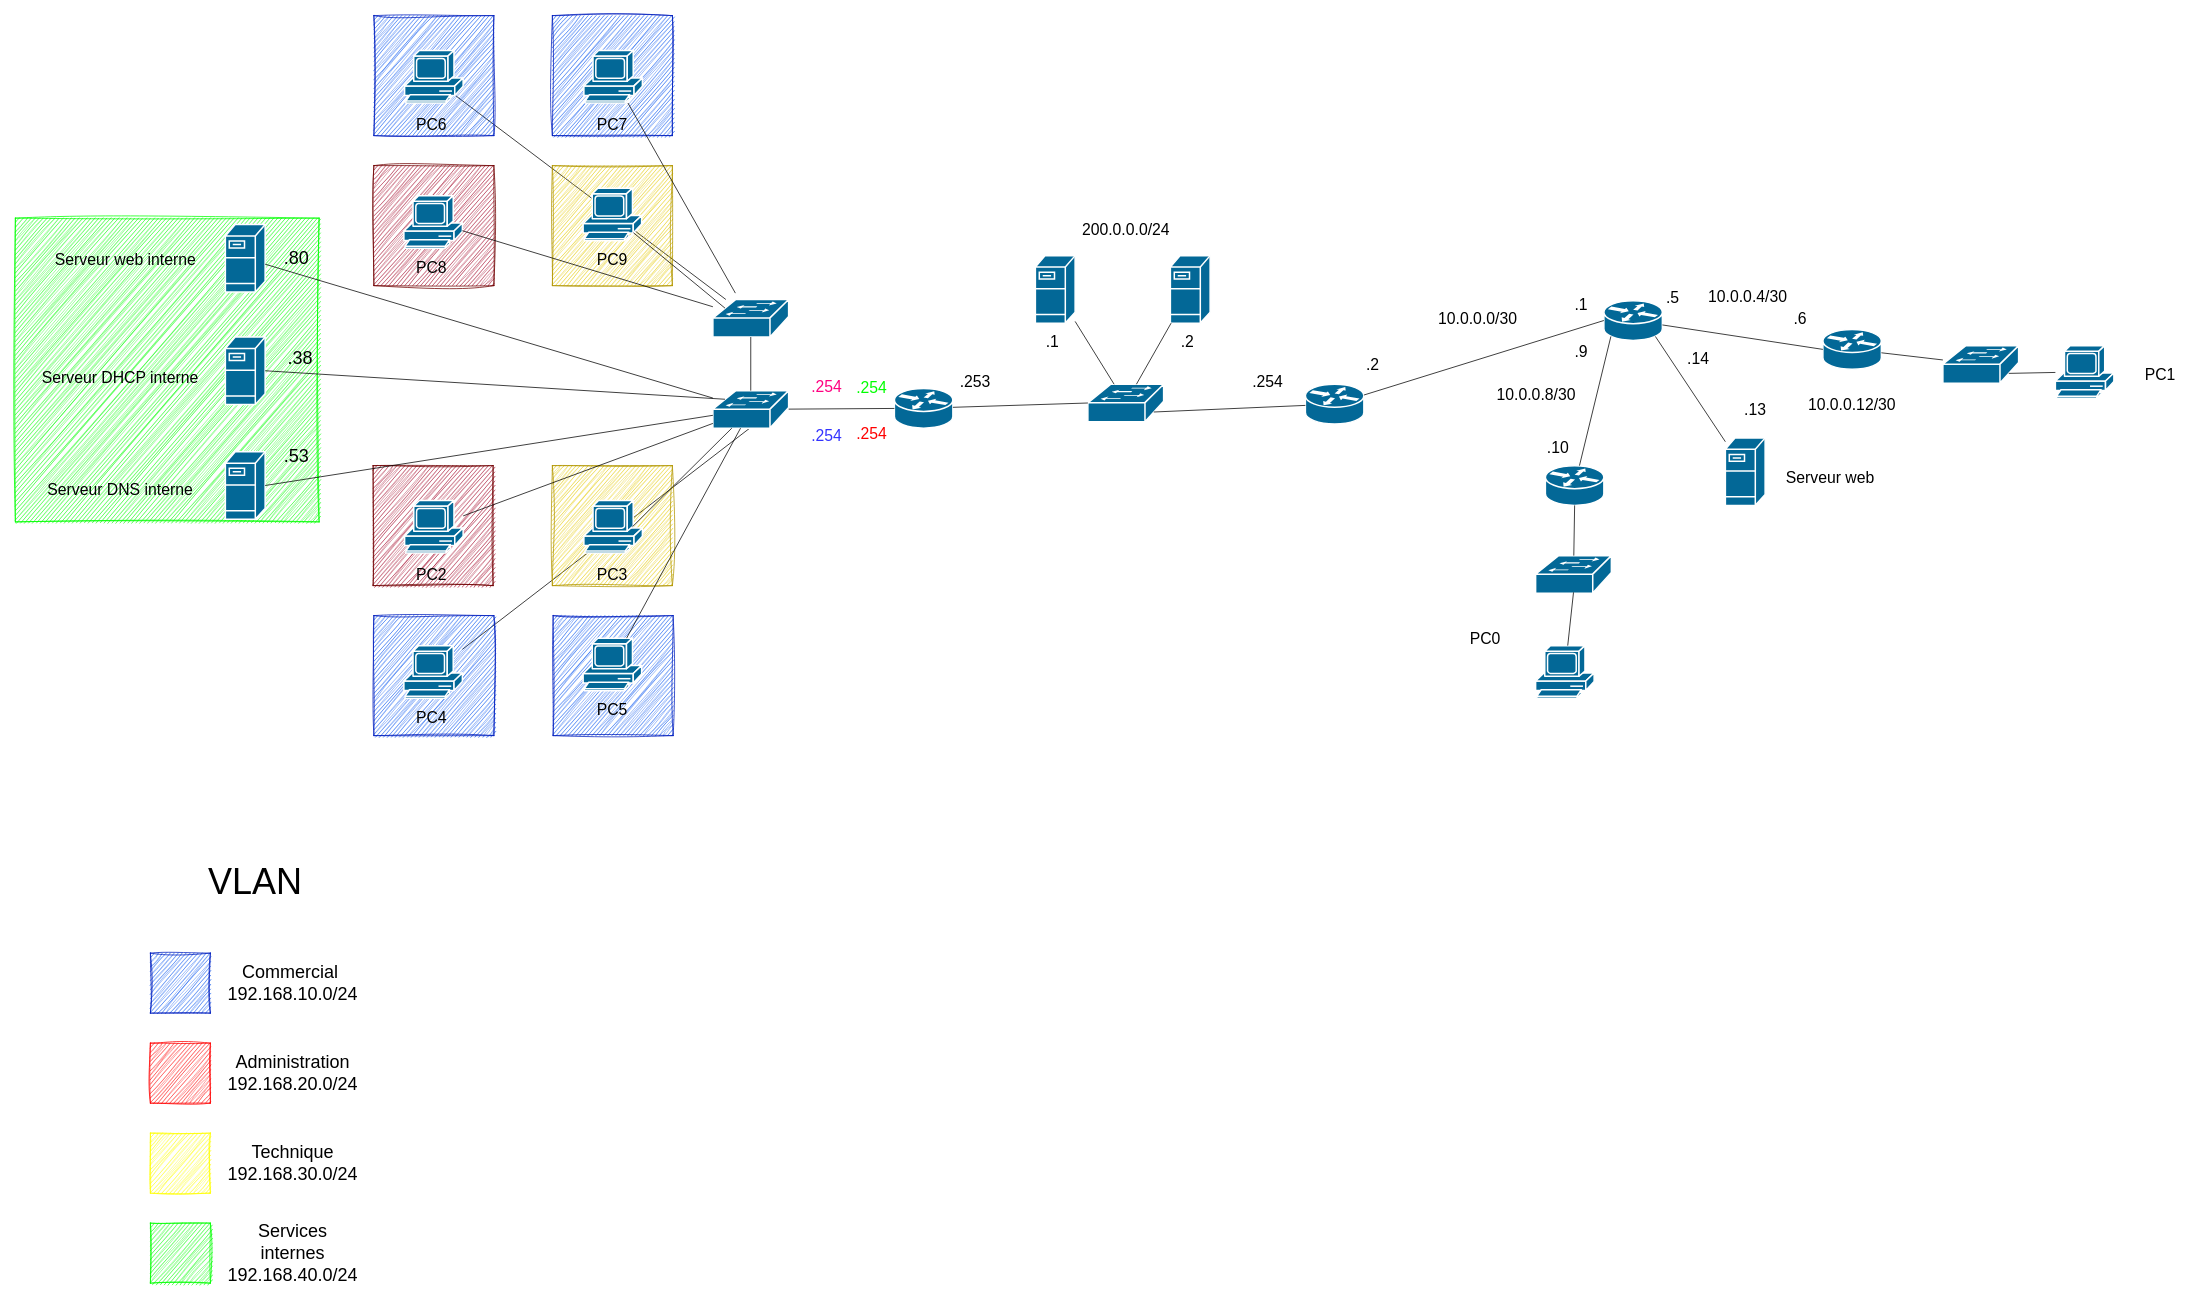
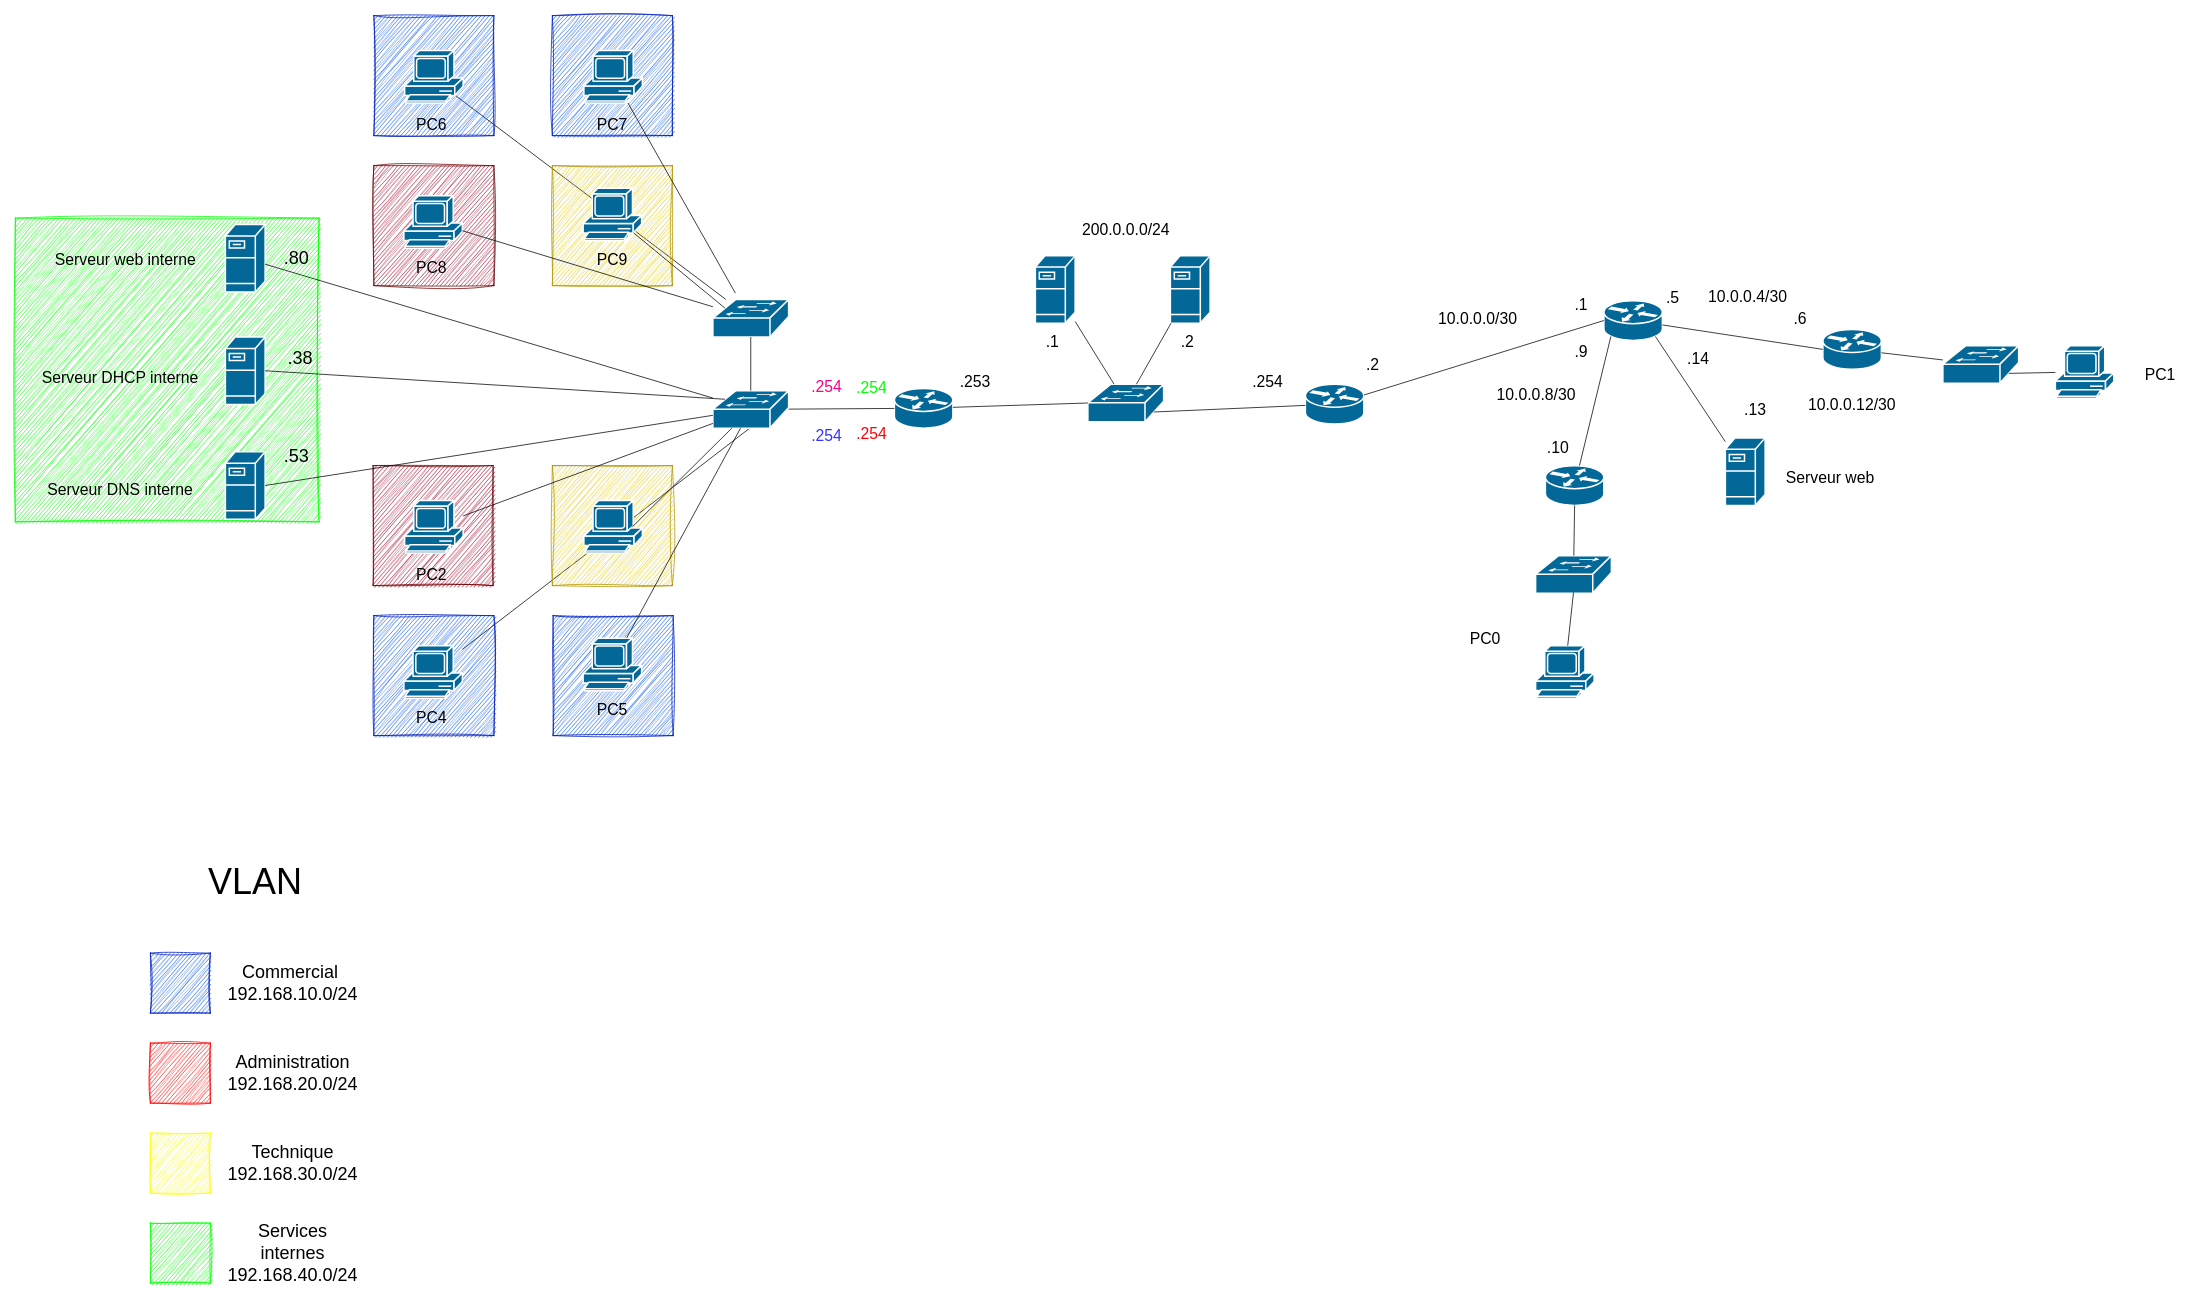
(612, 574) -> none
